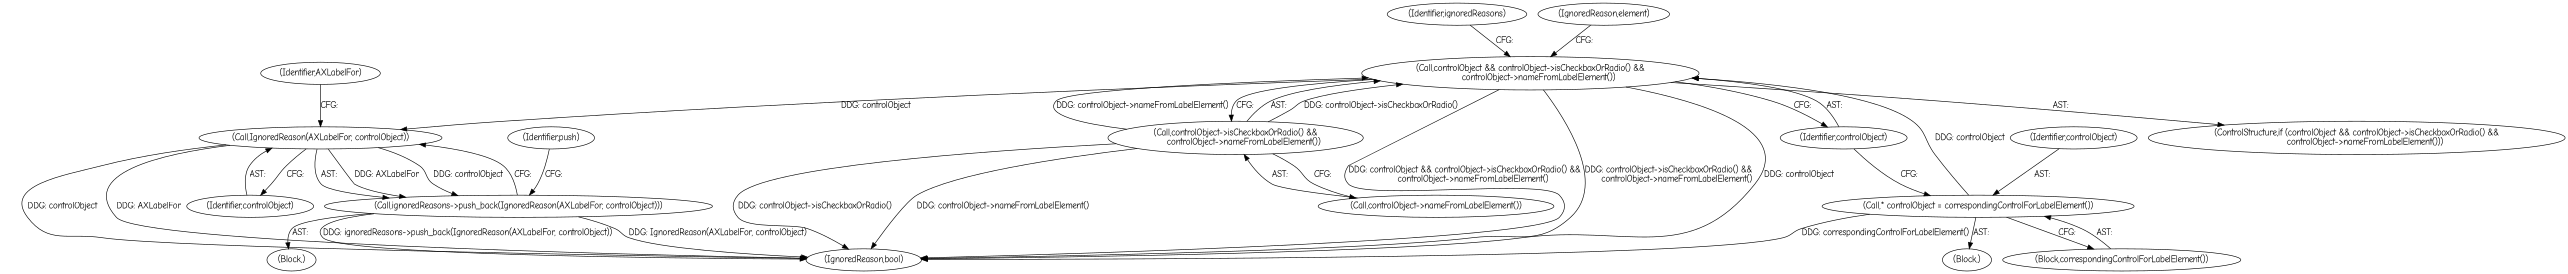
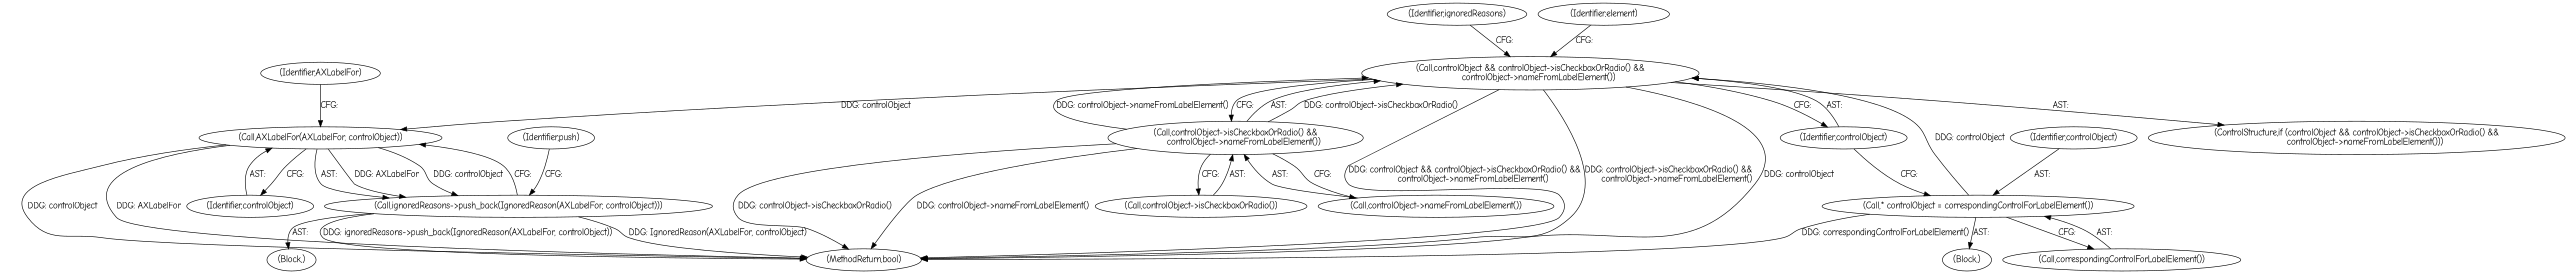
(1604, 14) -> (1604, 14)
(321, 138) -> (321, 138)
none -> (1201, 206)
(864, 260) -> (864, 260)
(2122, 260) -> (2122, 260)
